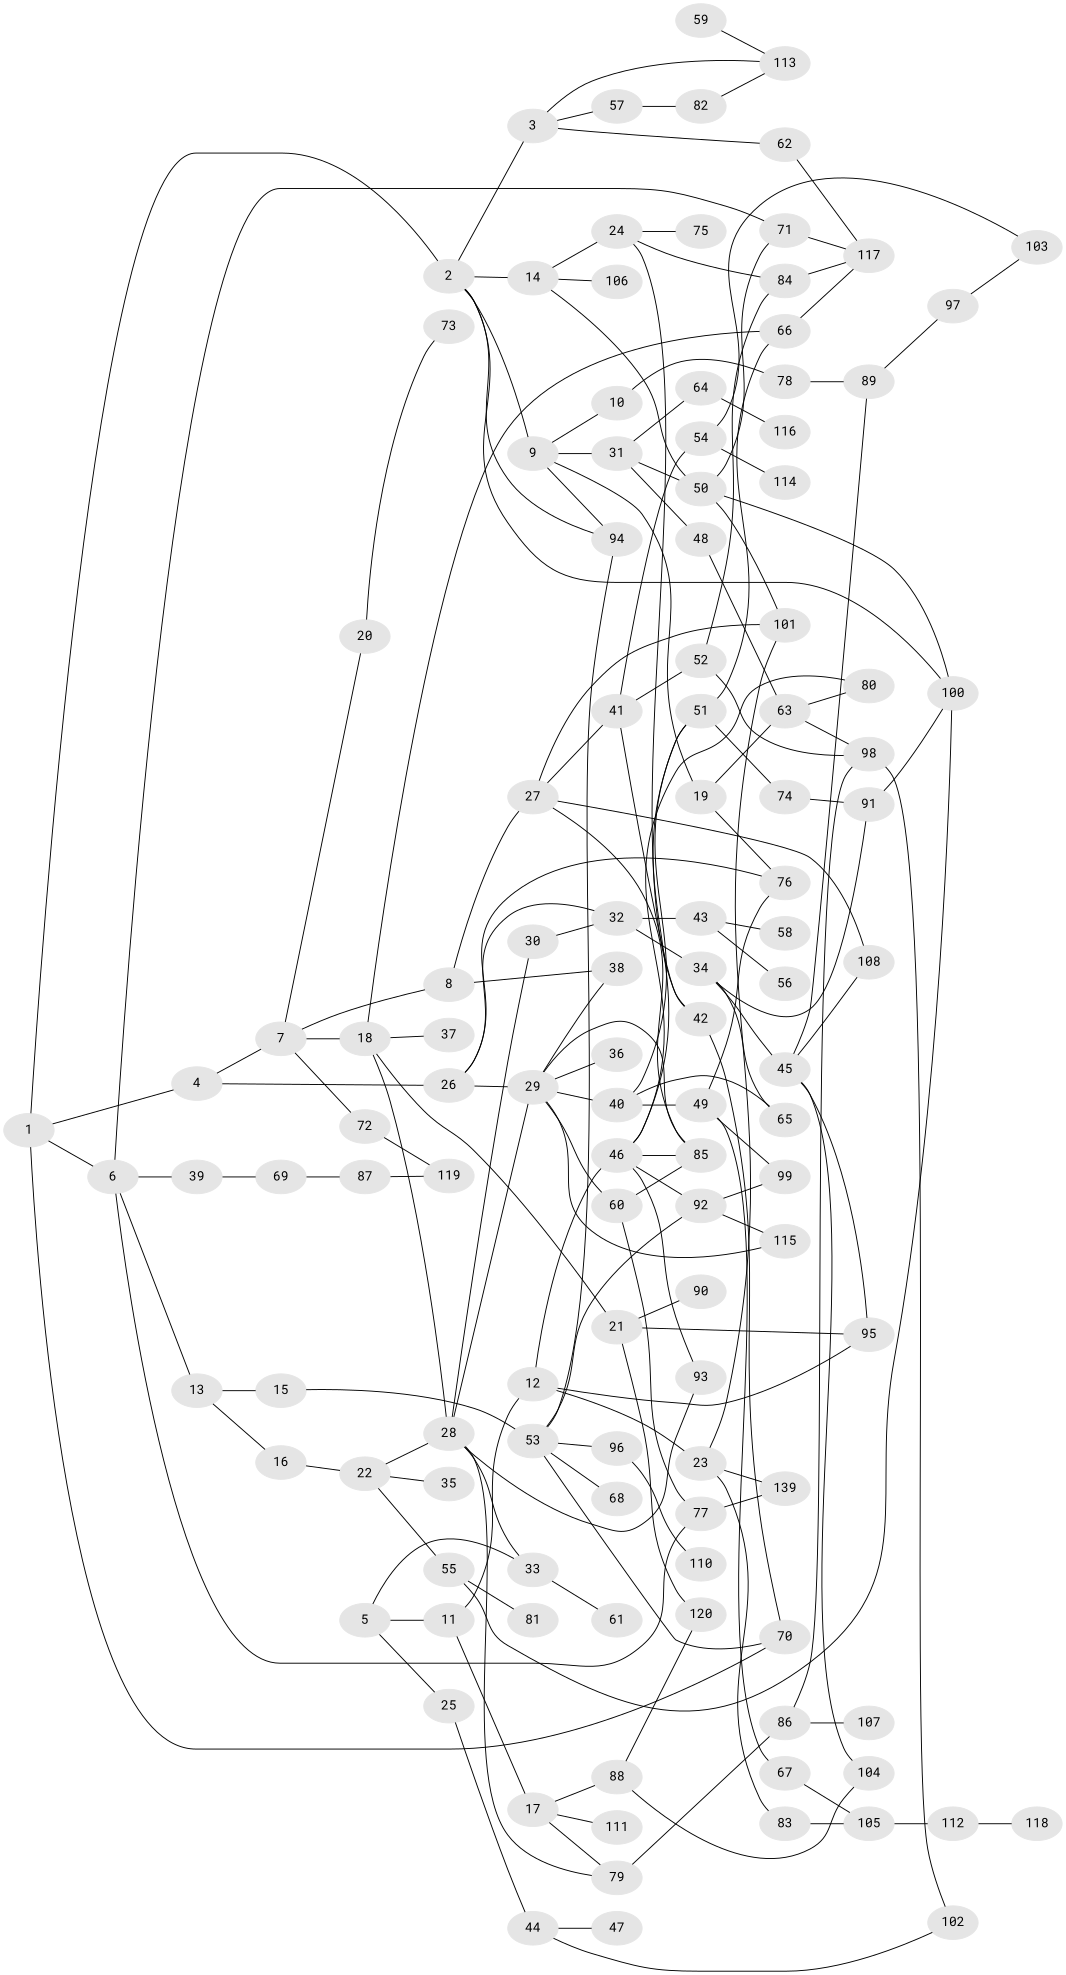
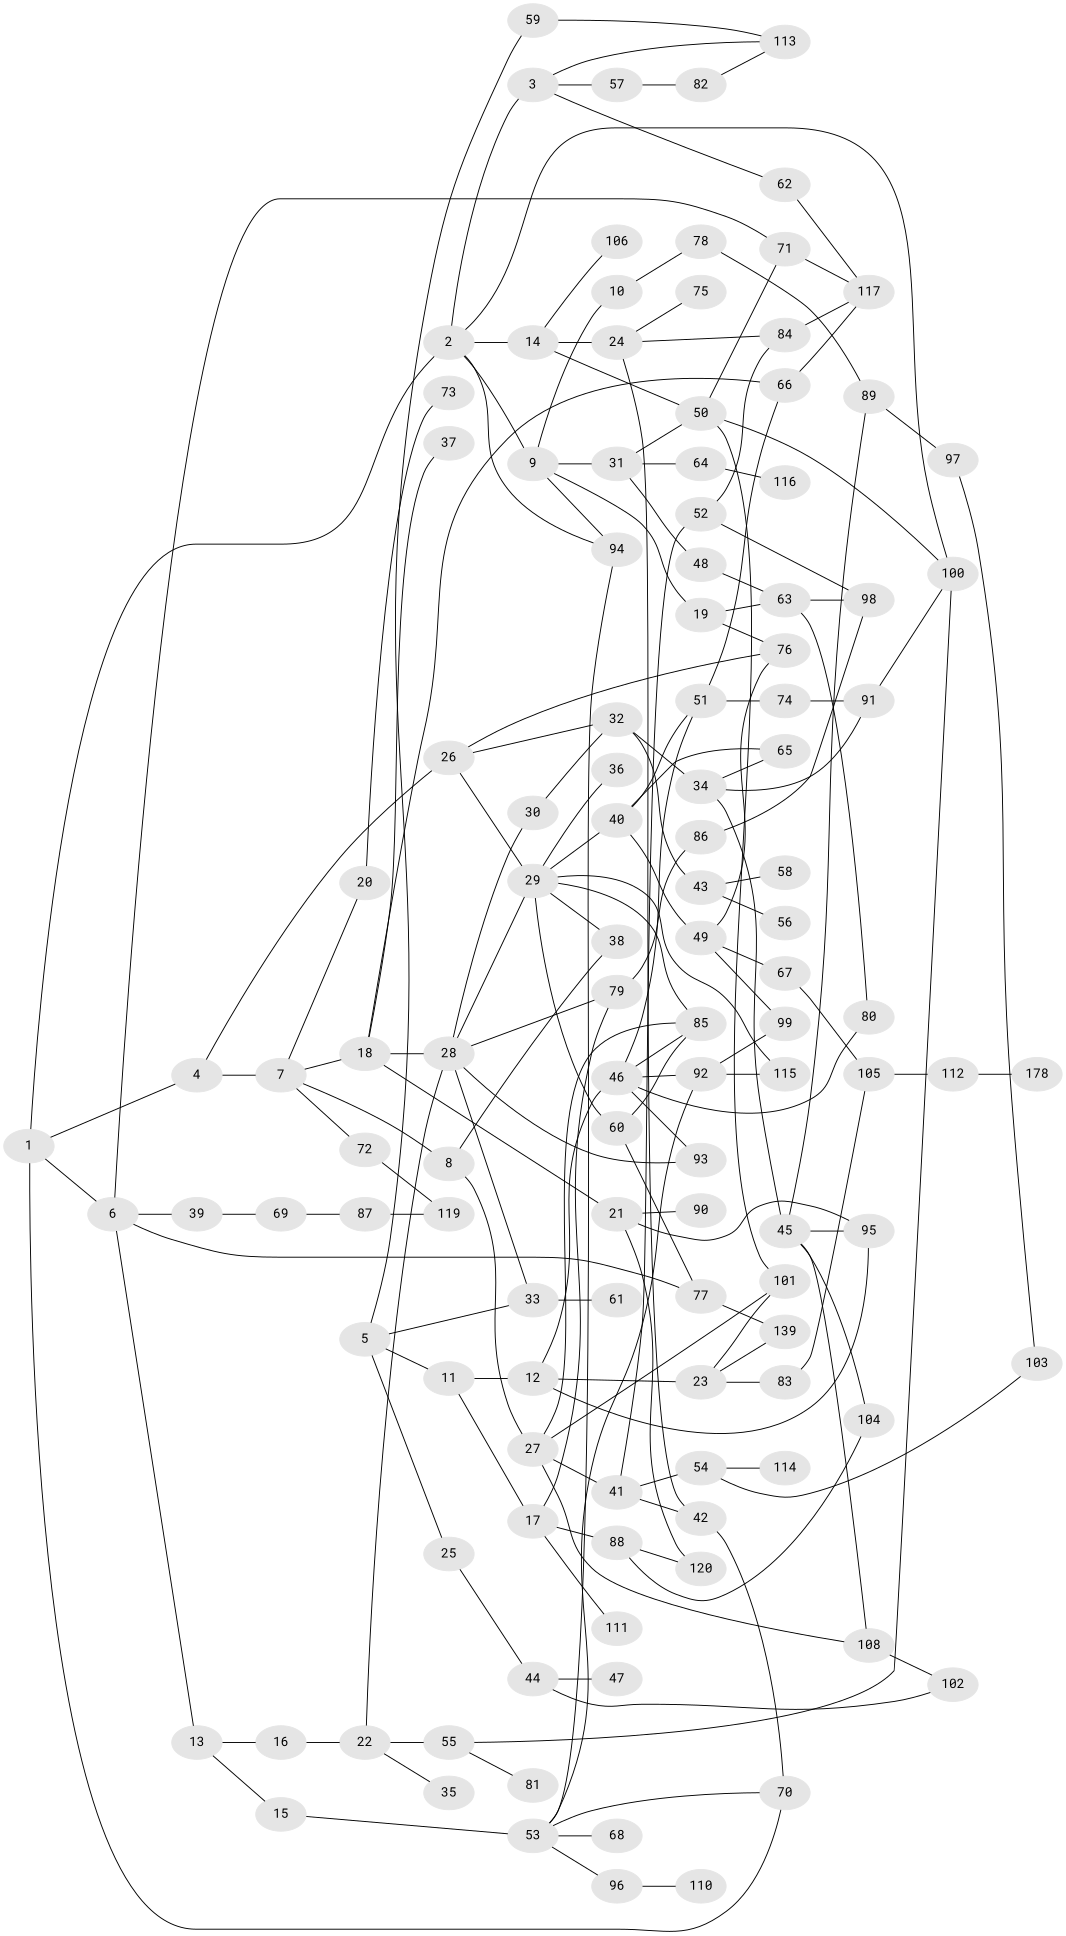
none -> (396, 606)
(920, 1336) -> (911, 1665)
(869, 1723) -> none
(1037, 1824) -> (1037, 1074)
